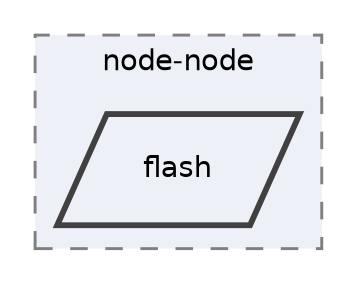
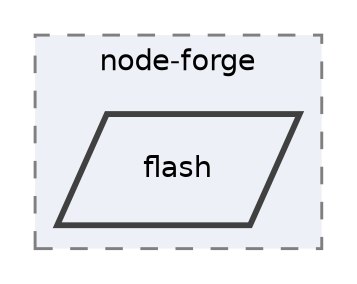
(178, 63) -> (178, 63)
